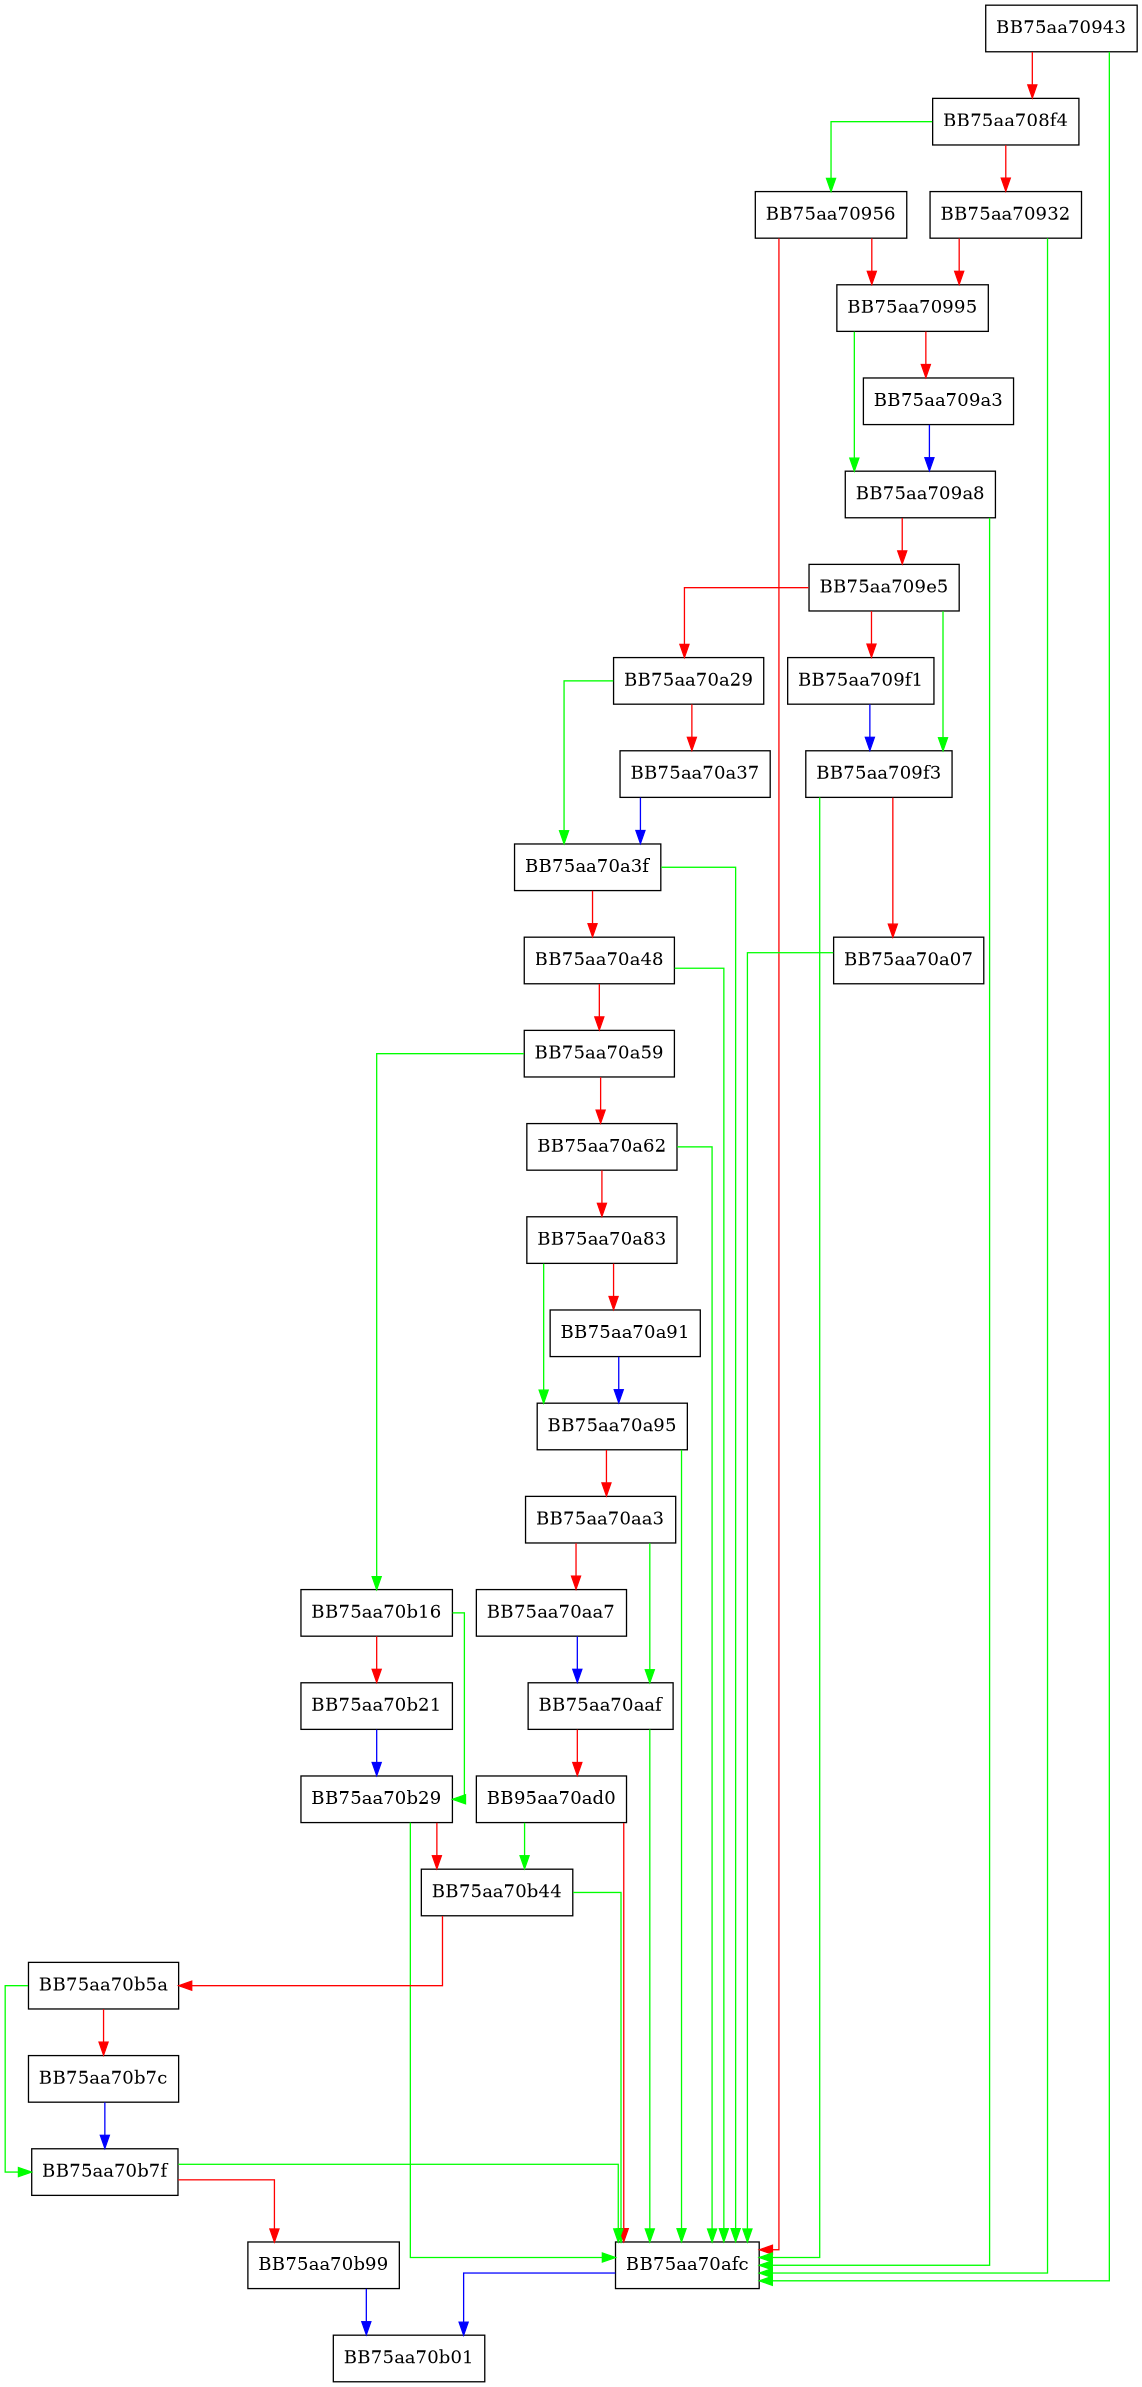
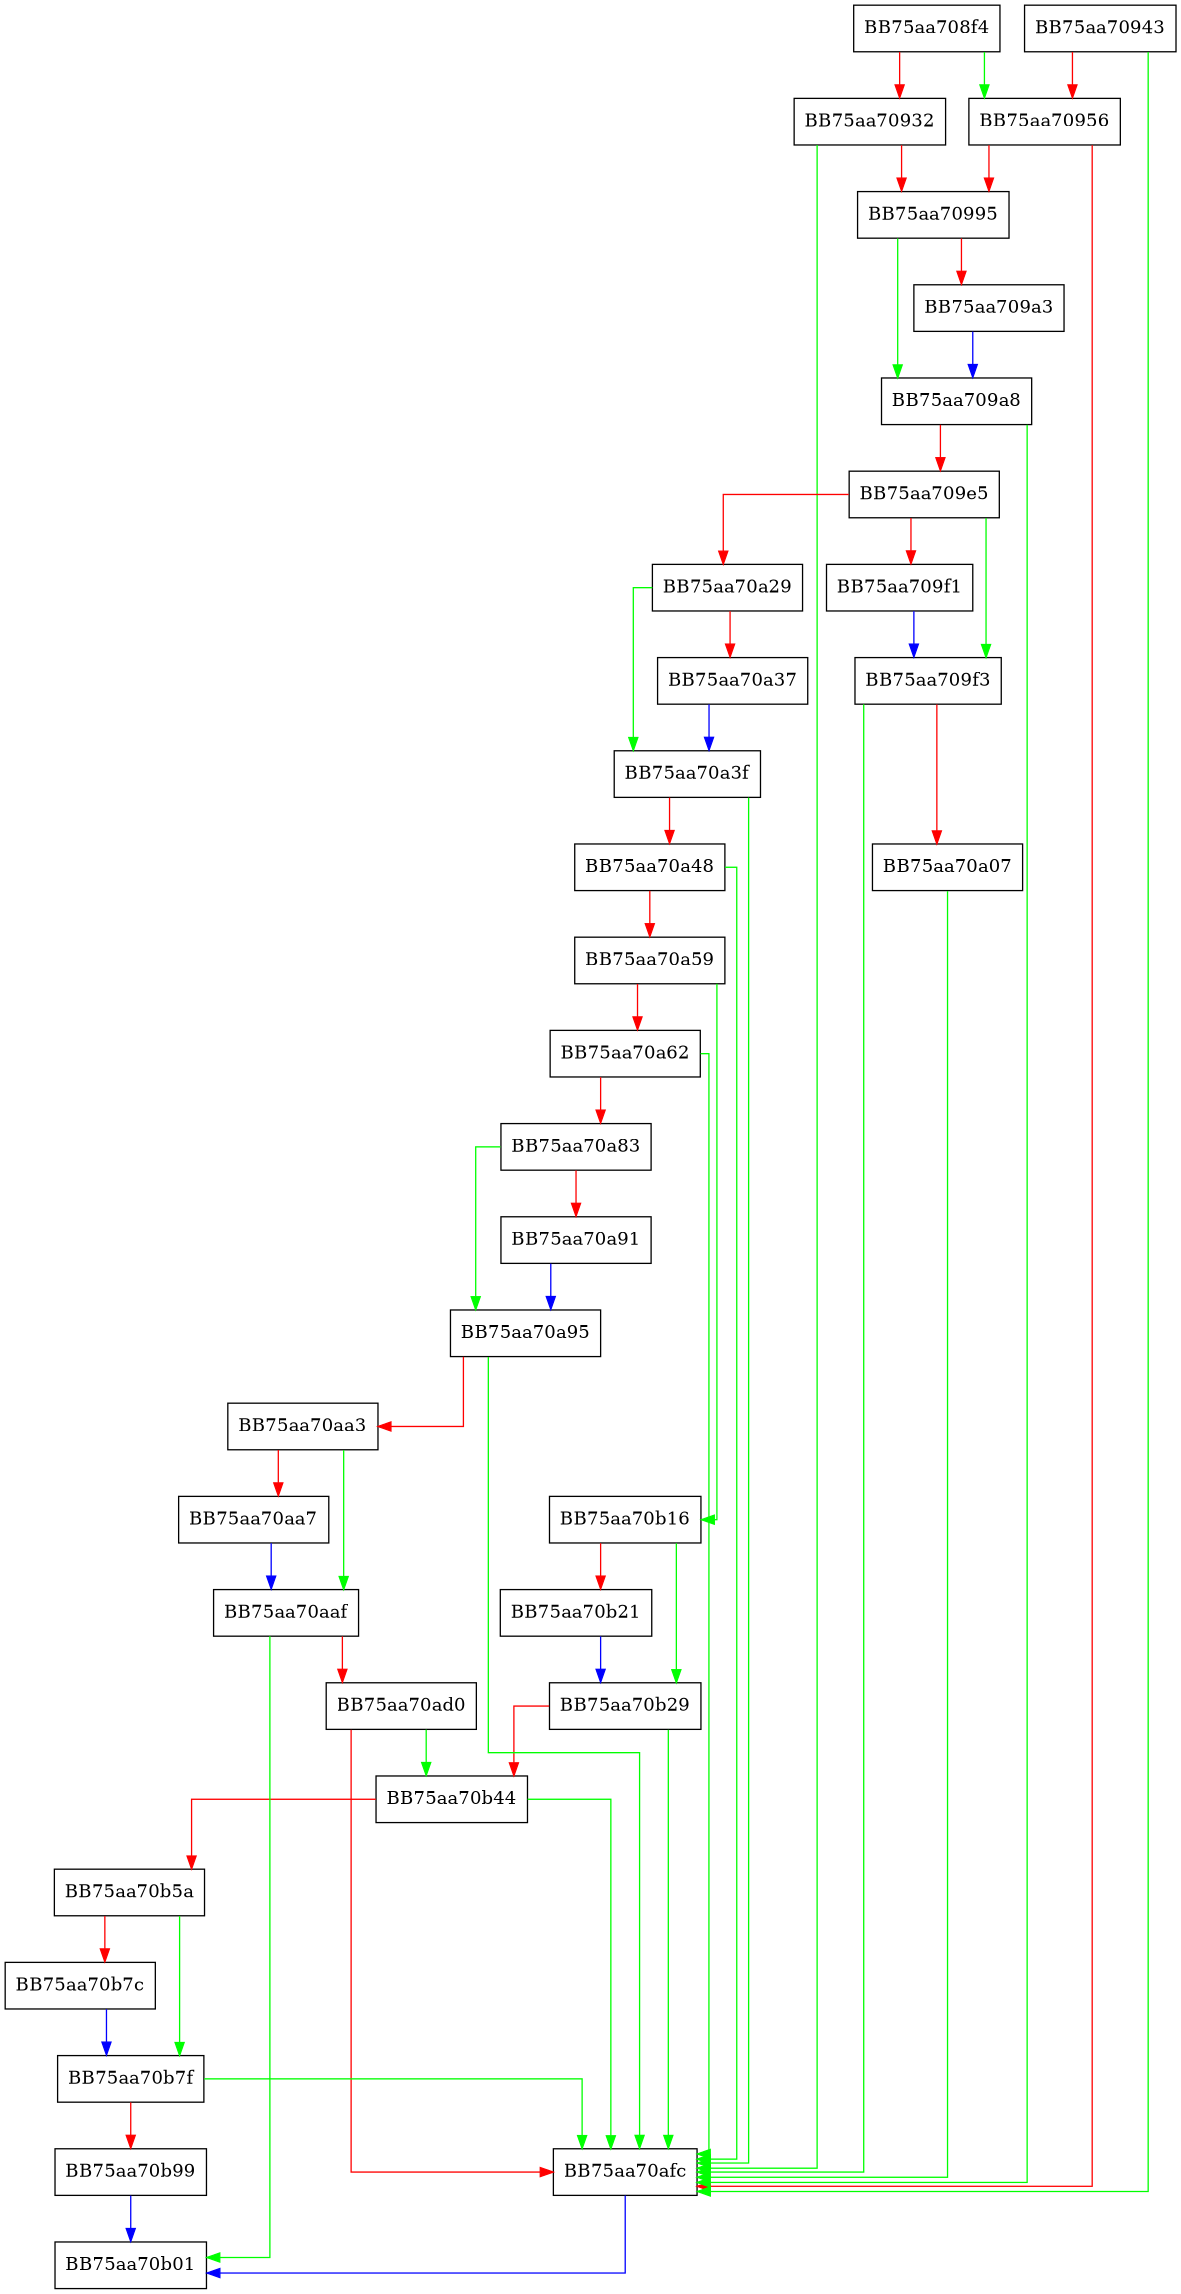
(1032, 68) -> (1072, 68)
(551, 1799) -> (401, 1706)
(650, 1979) -> (270, 1972)
